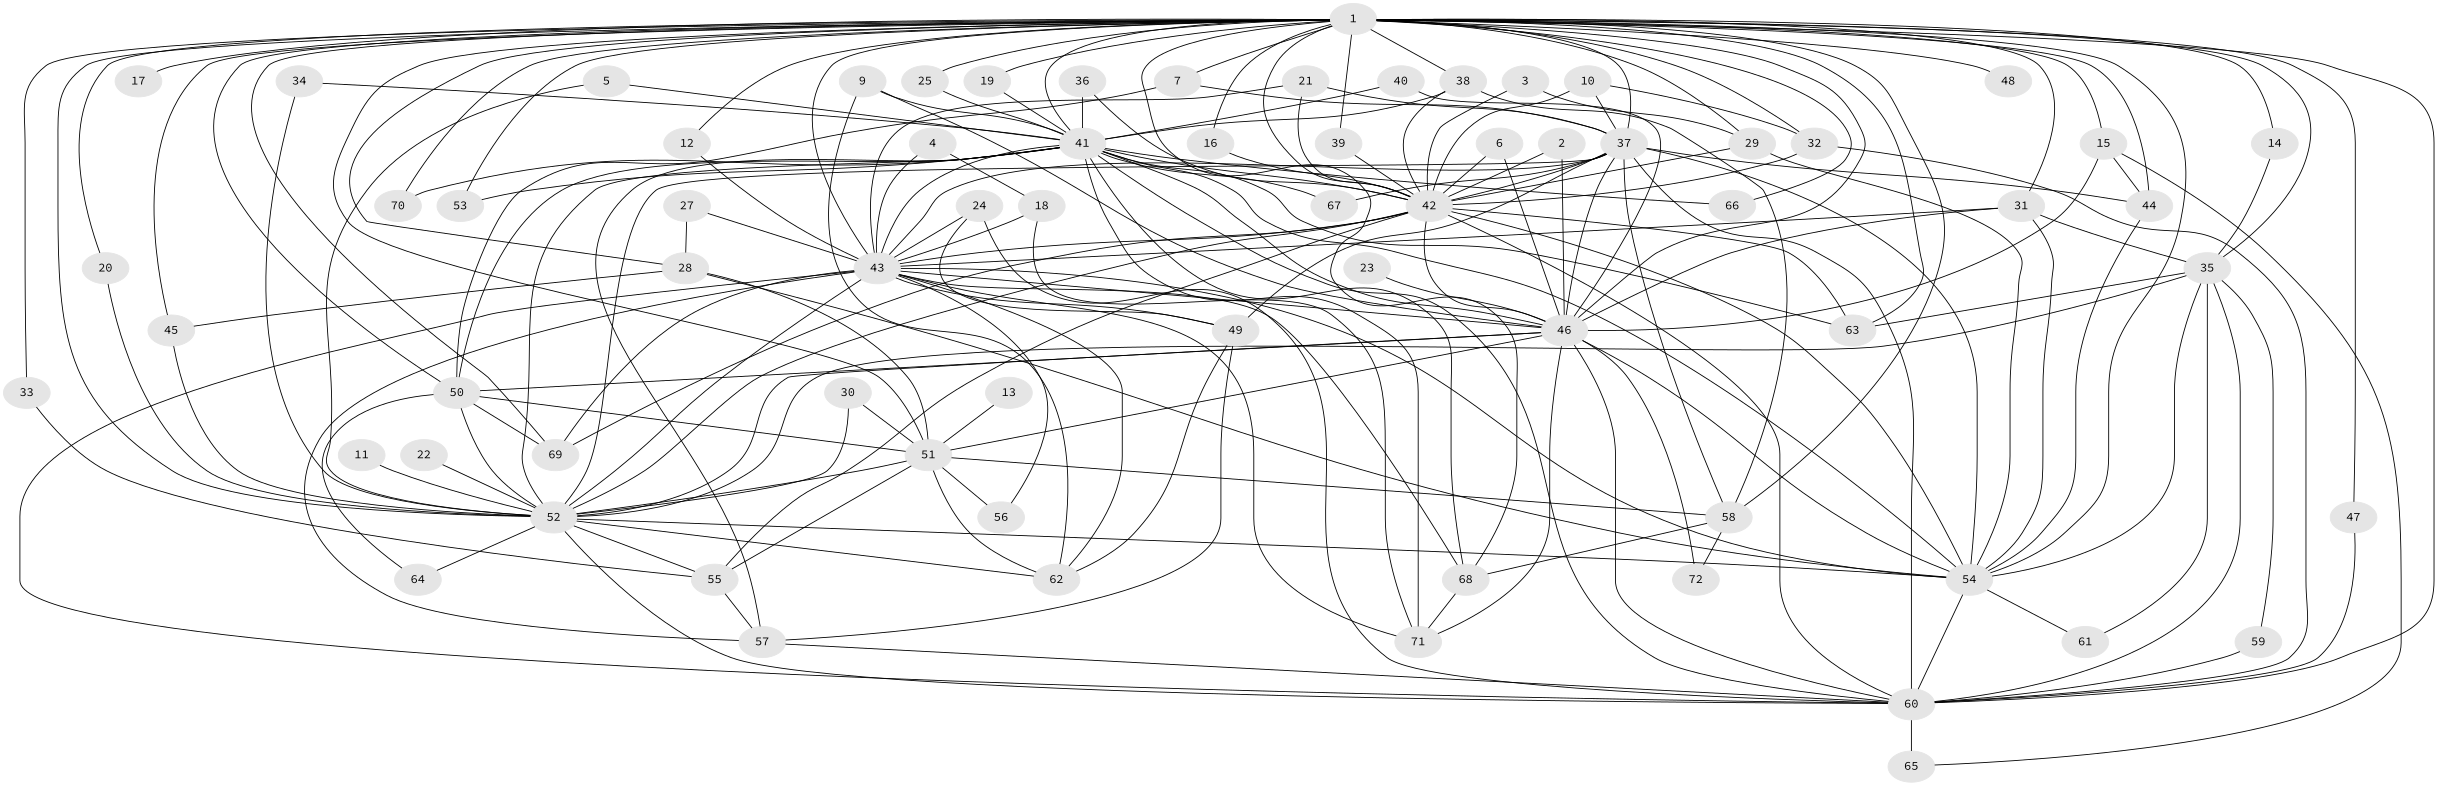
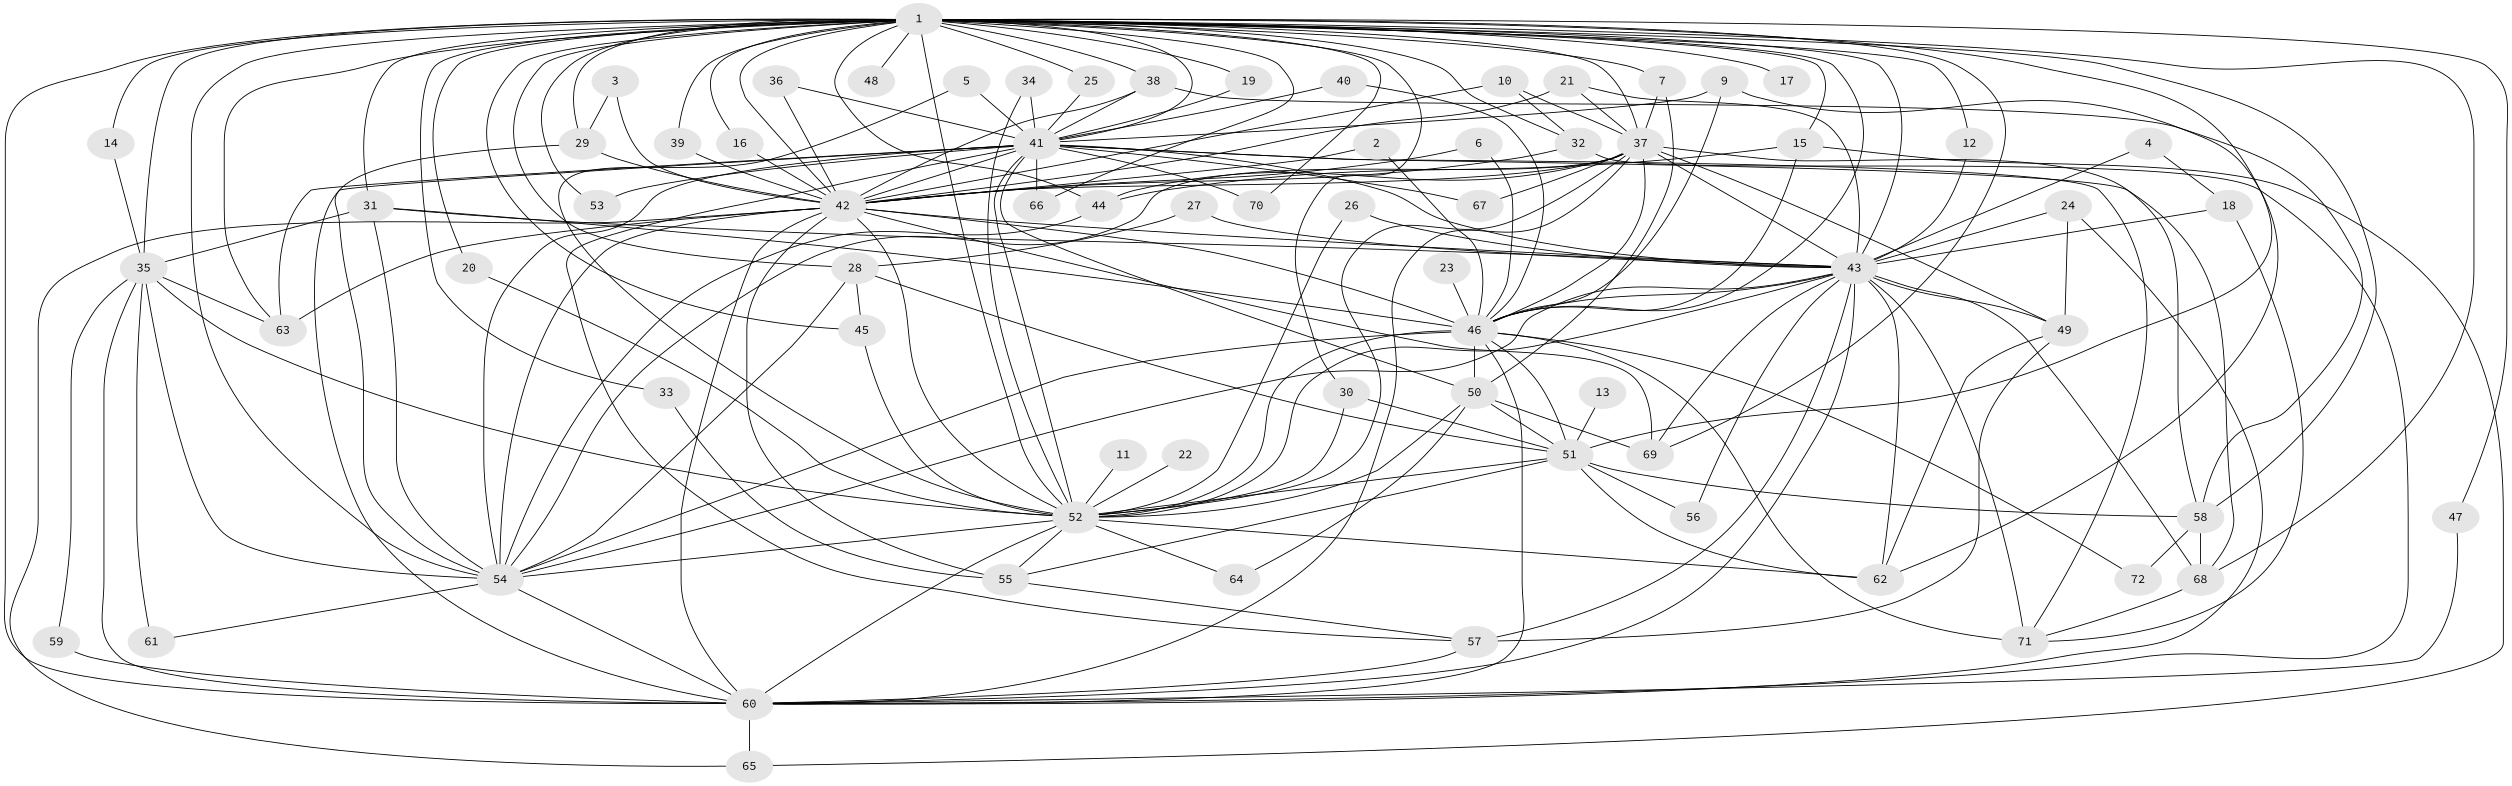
(238, 68) -> (1389, 65)
none -> (1352, 206)
(1299, 265) -> none
none -> (38, 444)
